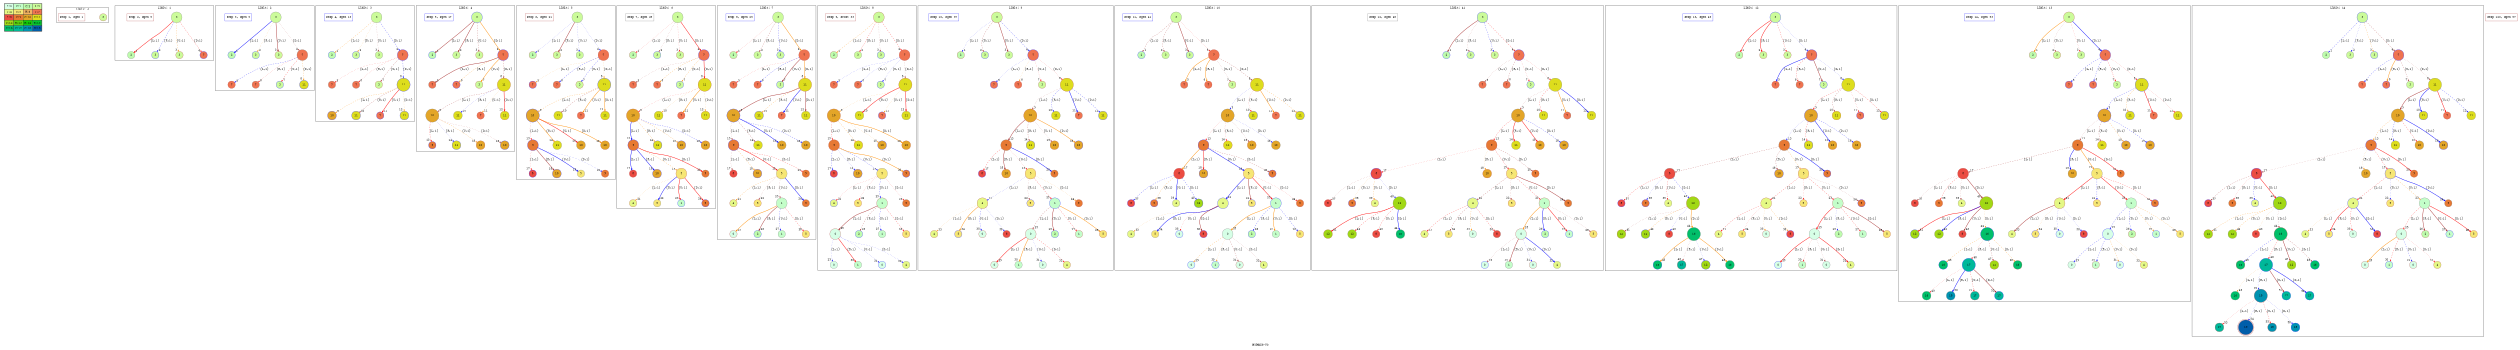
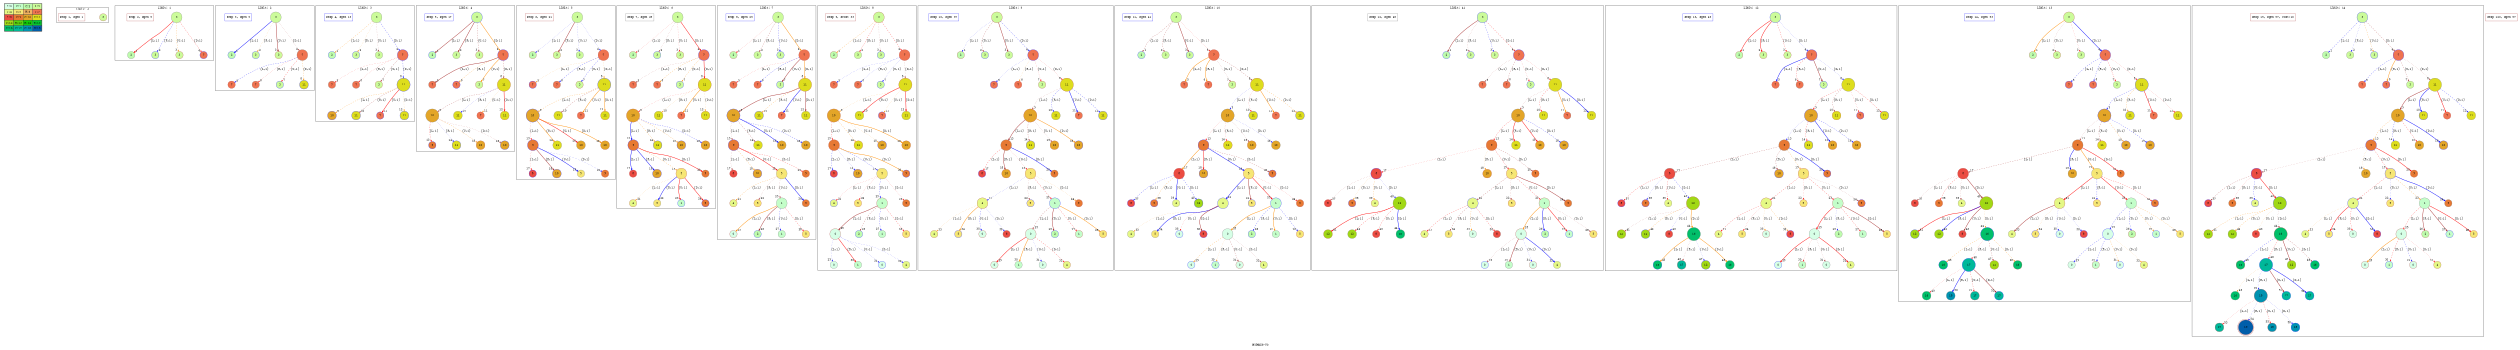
none -> (2273, 17)
